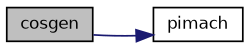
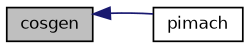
(115, 36) -> (132, 13)
